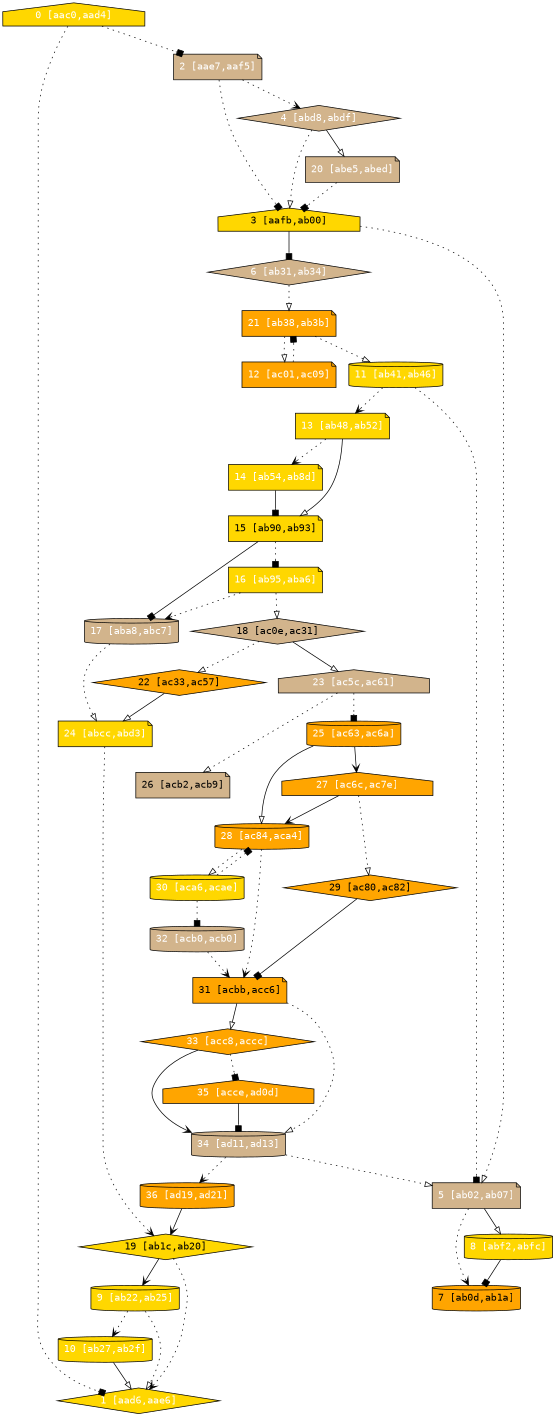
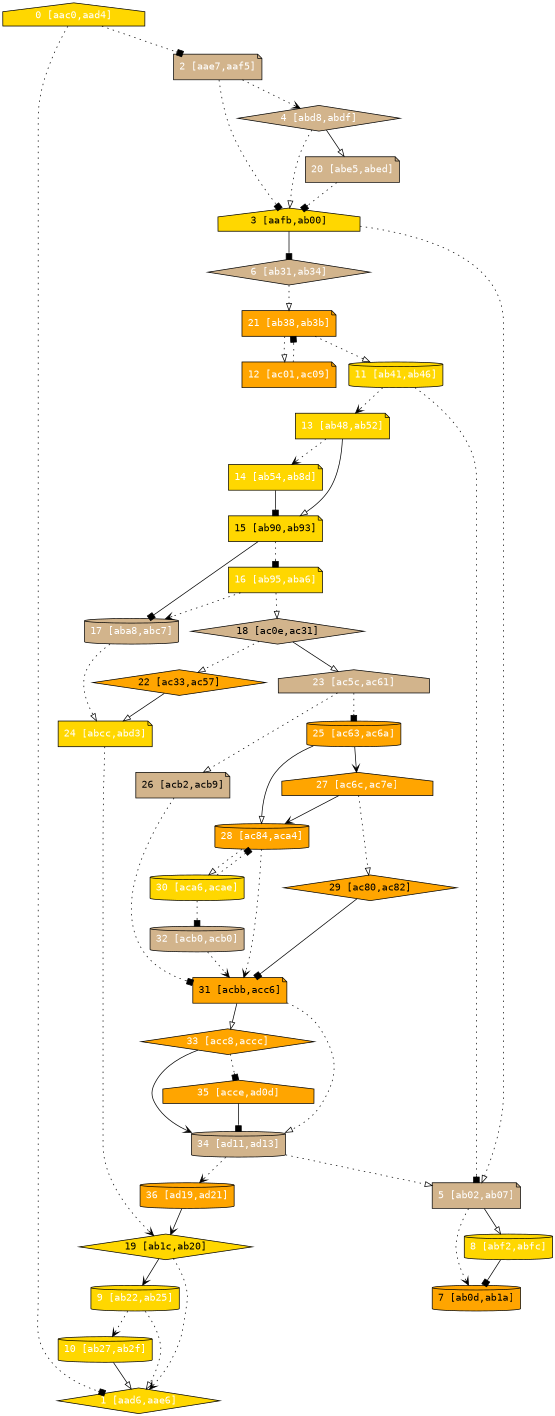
none -> (132, 897)
